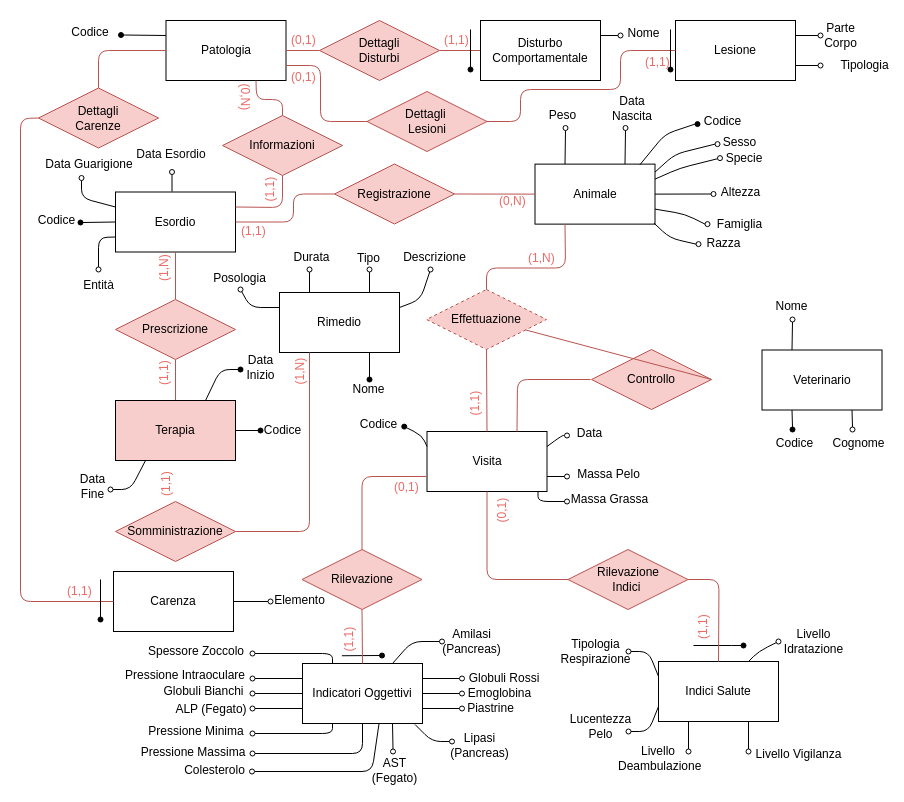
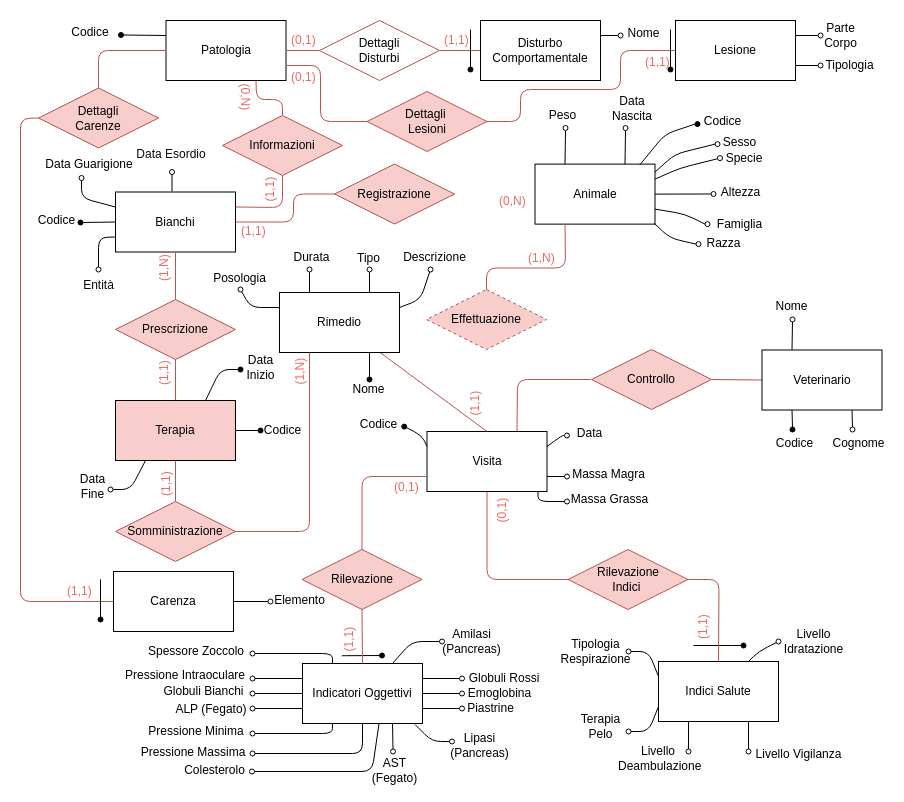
(380, 51) -> (380, 51)
(865, 66) -> (850, 66)
(495, 194) -> none
(176, 223) -> (176, 223)
(619, 355) -> (737, 380)
(487, 391) -> (434, 392)
(609, 475) -> (609, 475)
none -> (176, 482)
(601, 727) -> (601, 727)
